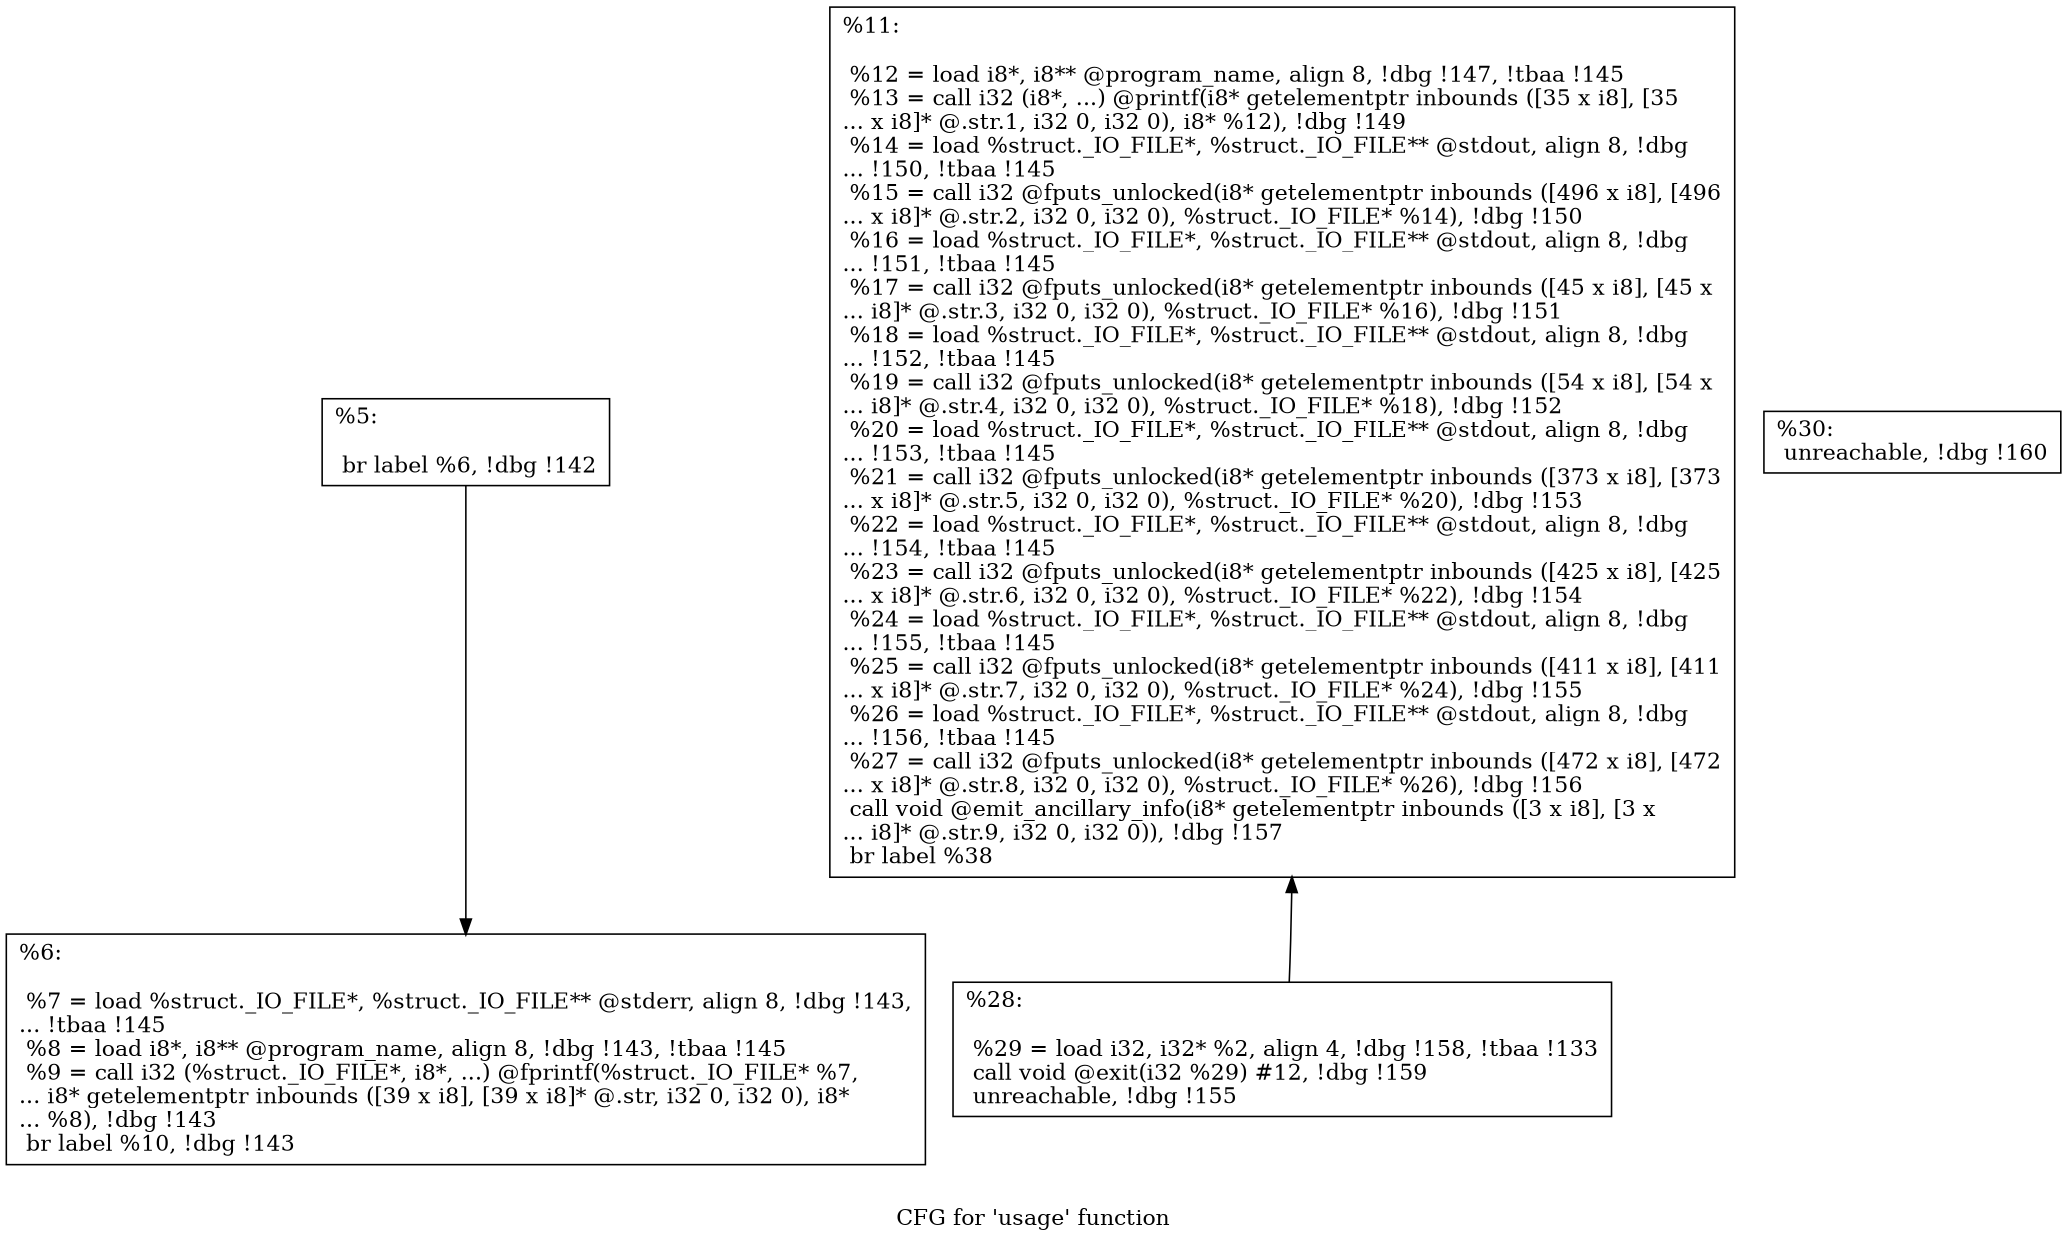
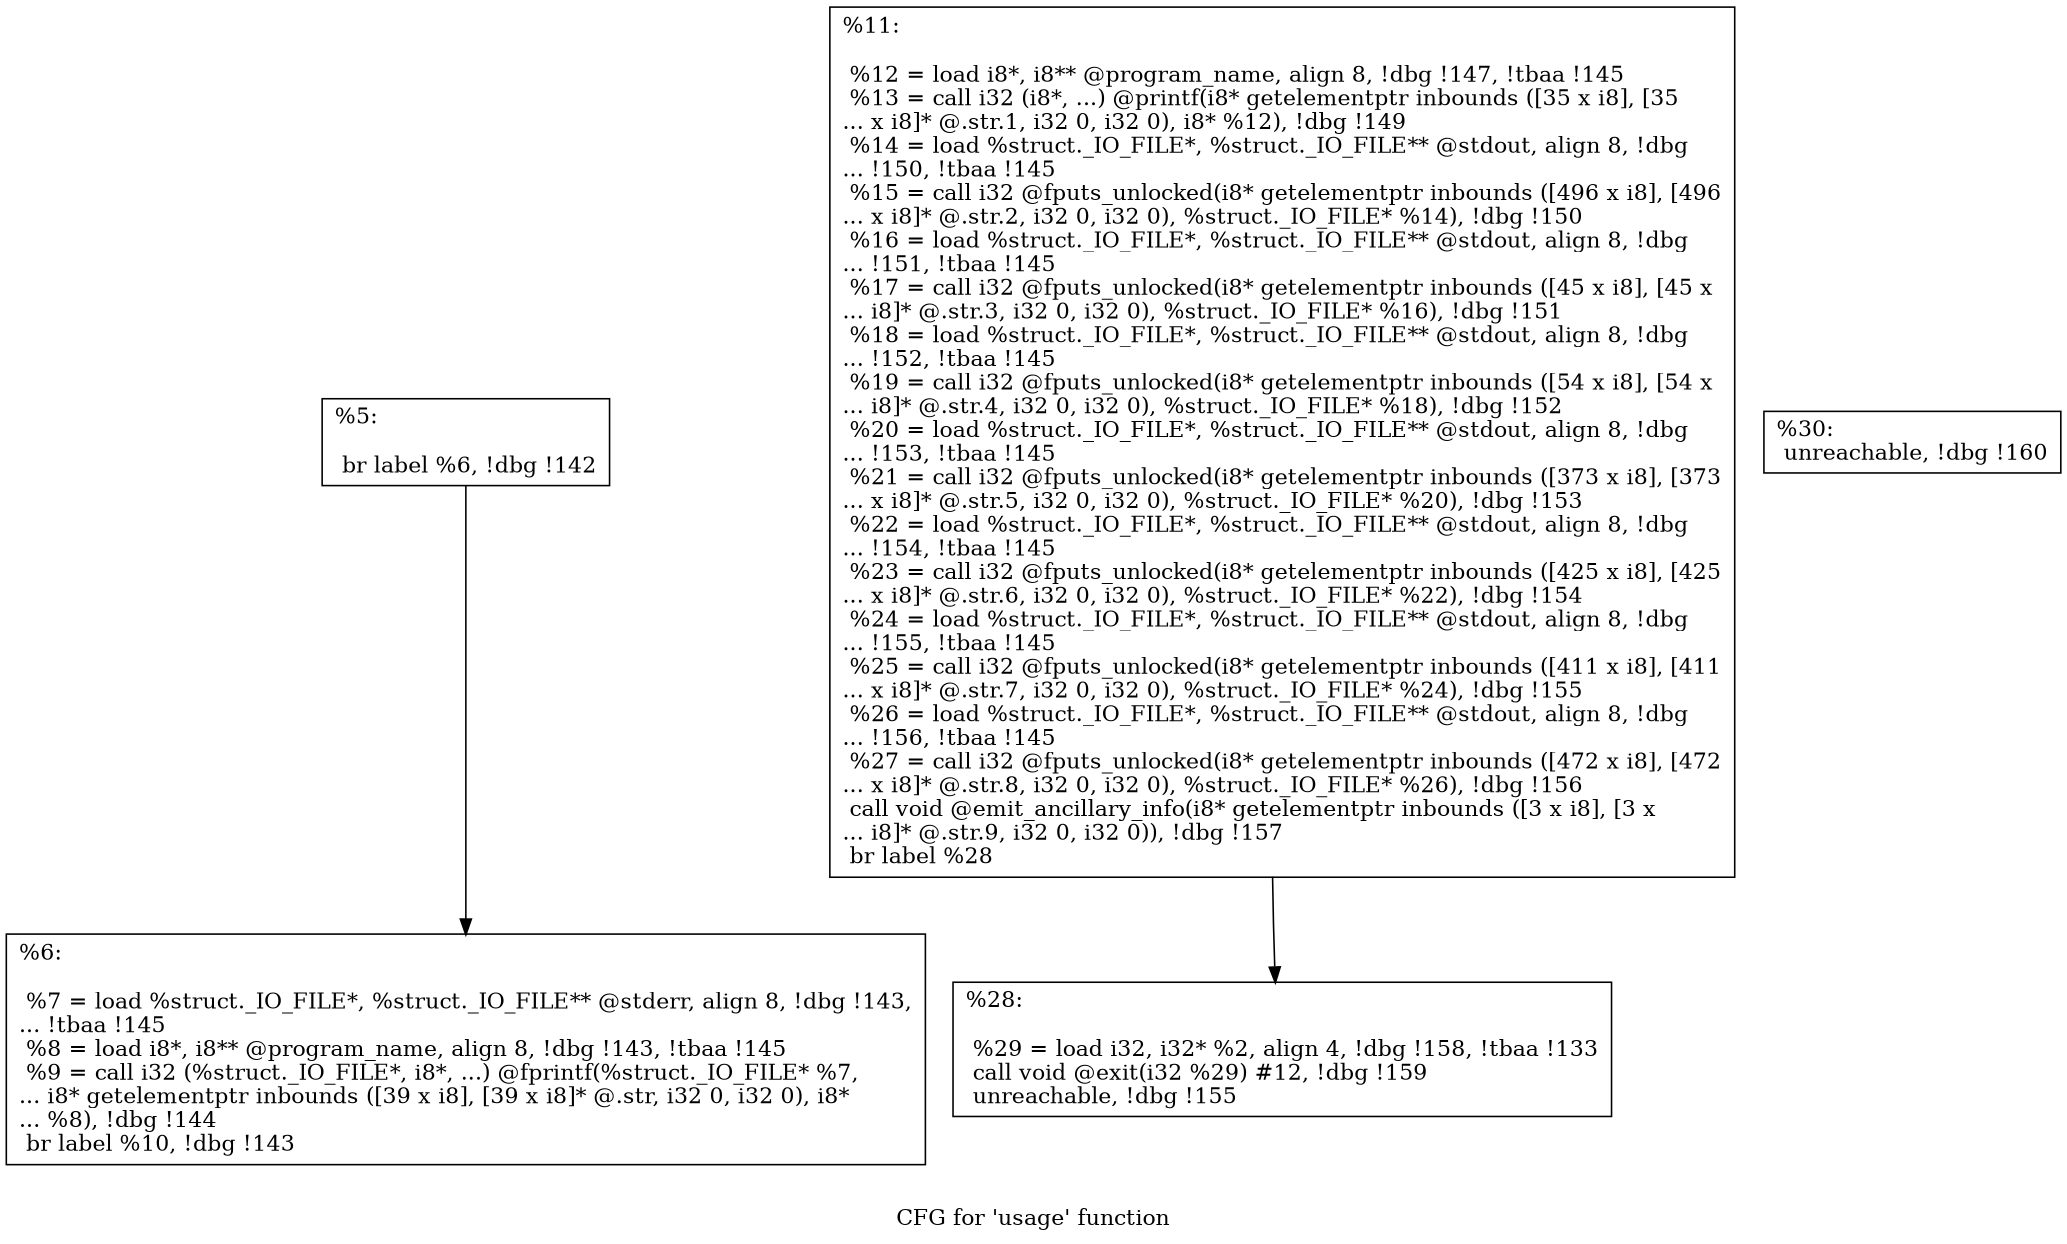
(918, 857) -> (918, 857)
(1291, 938) -> (1273, 922)
(118, 1120) -> (118, 1120)
